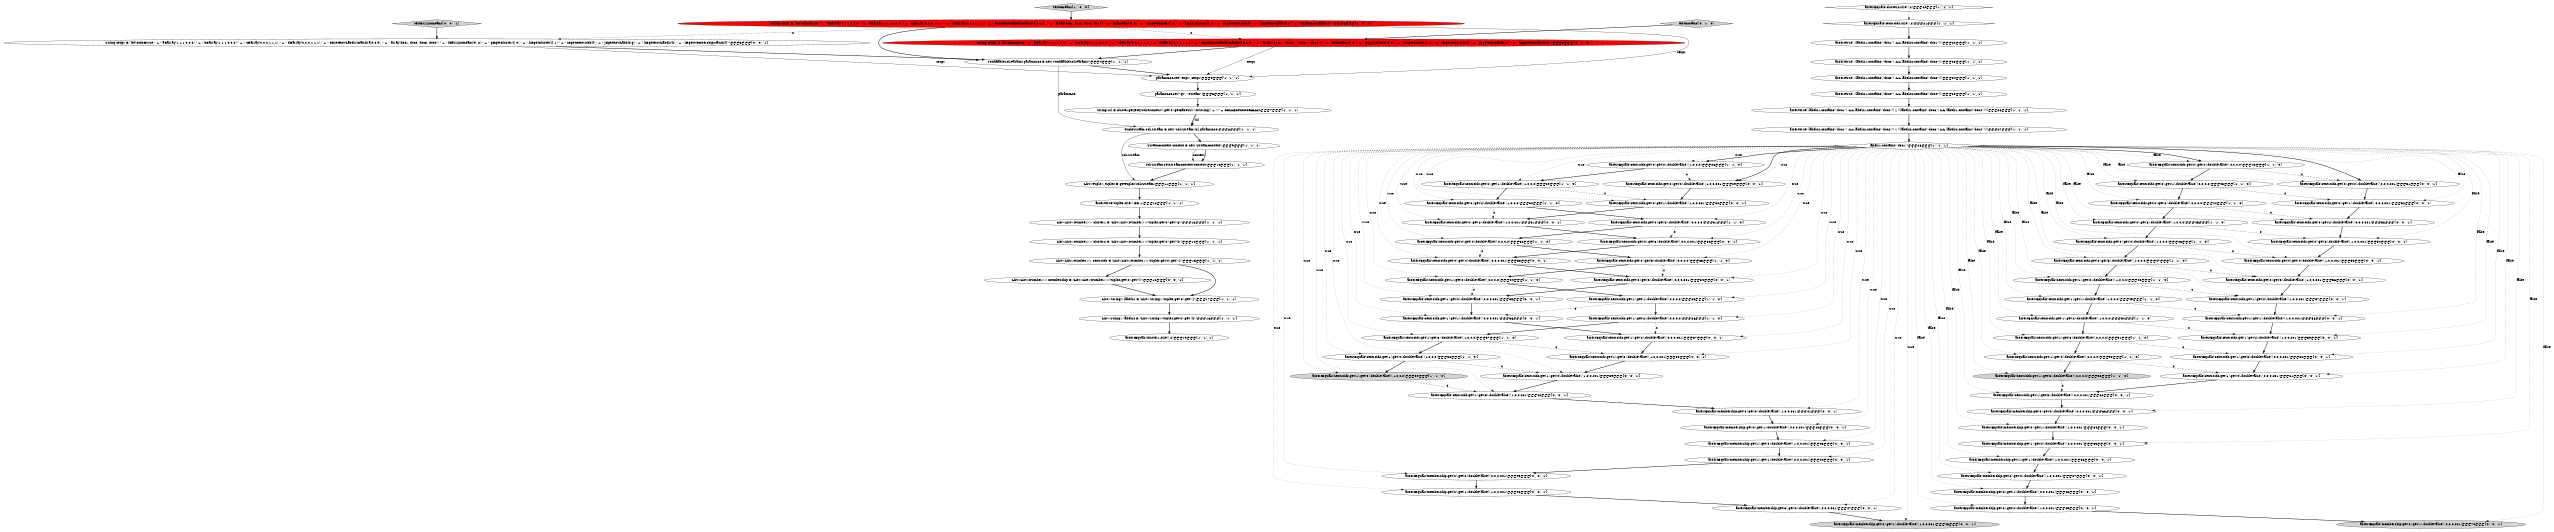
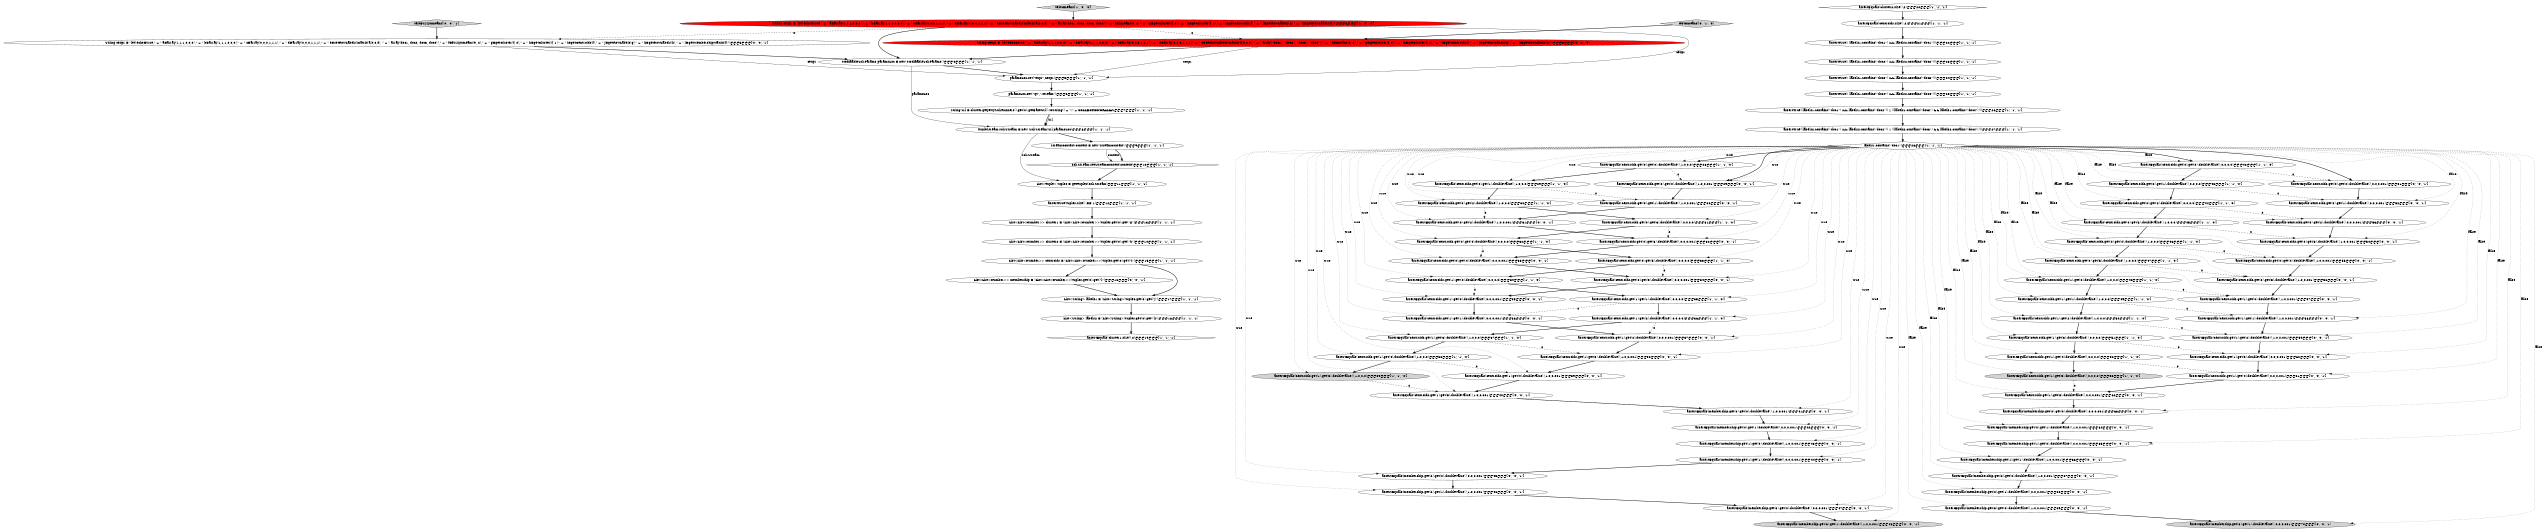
(1909, 14) -> (1903, 14)
(1909, 24) -> (1903, 24)
(1196, 165) -> (1123, 165)
(1169, 338) -> (1131, 338)
